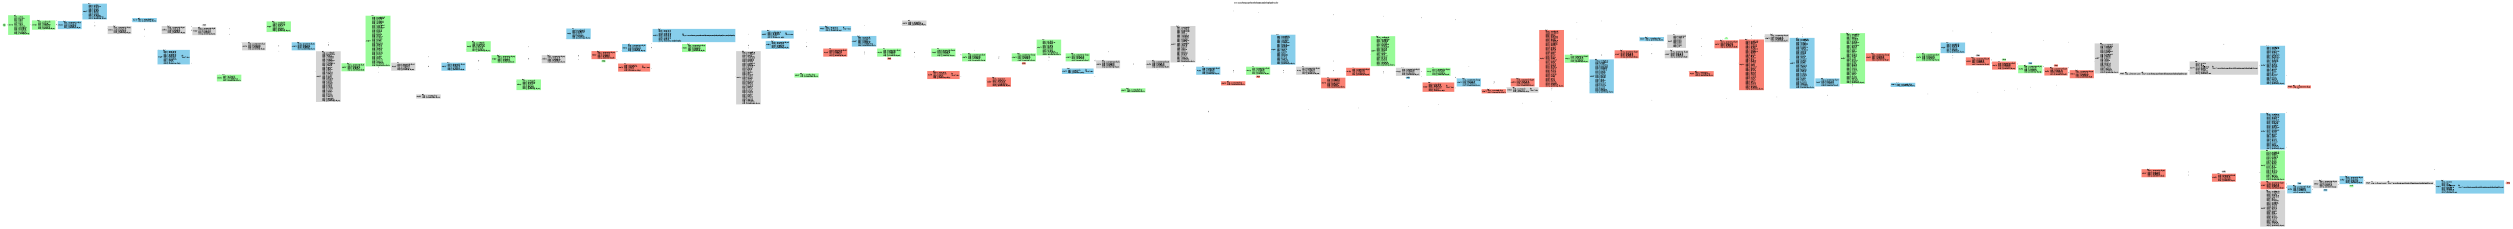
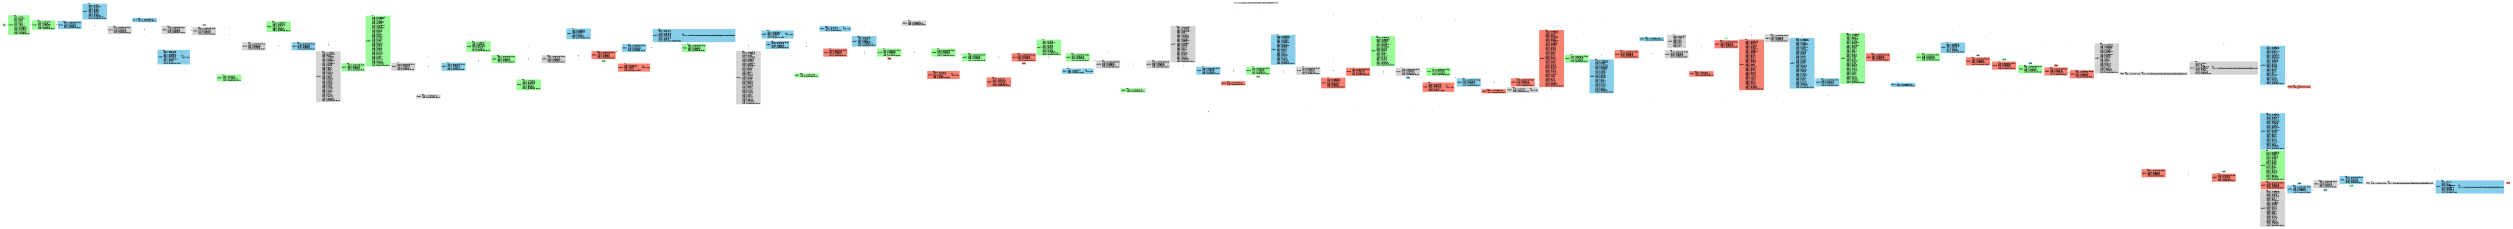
(1024, 57) -> (1024, 57)
(1258, 77) -> (1258, 77)
